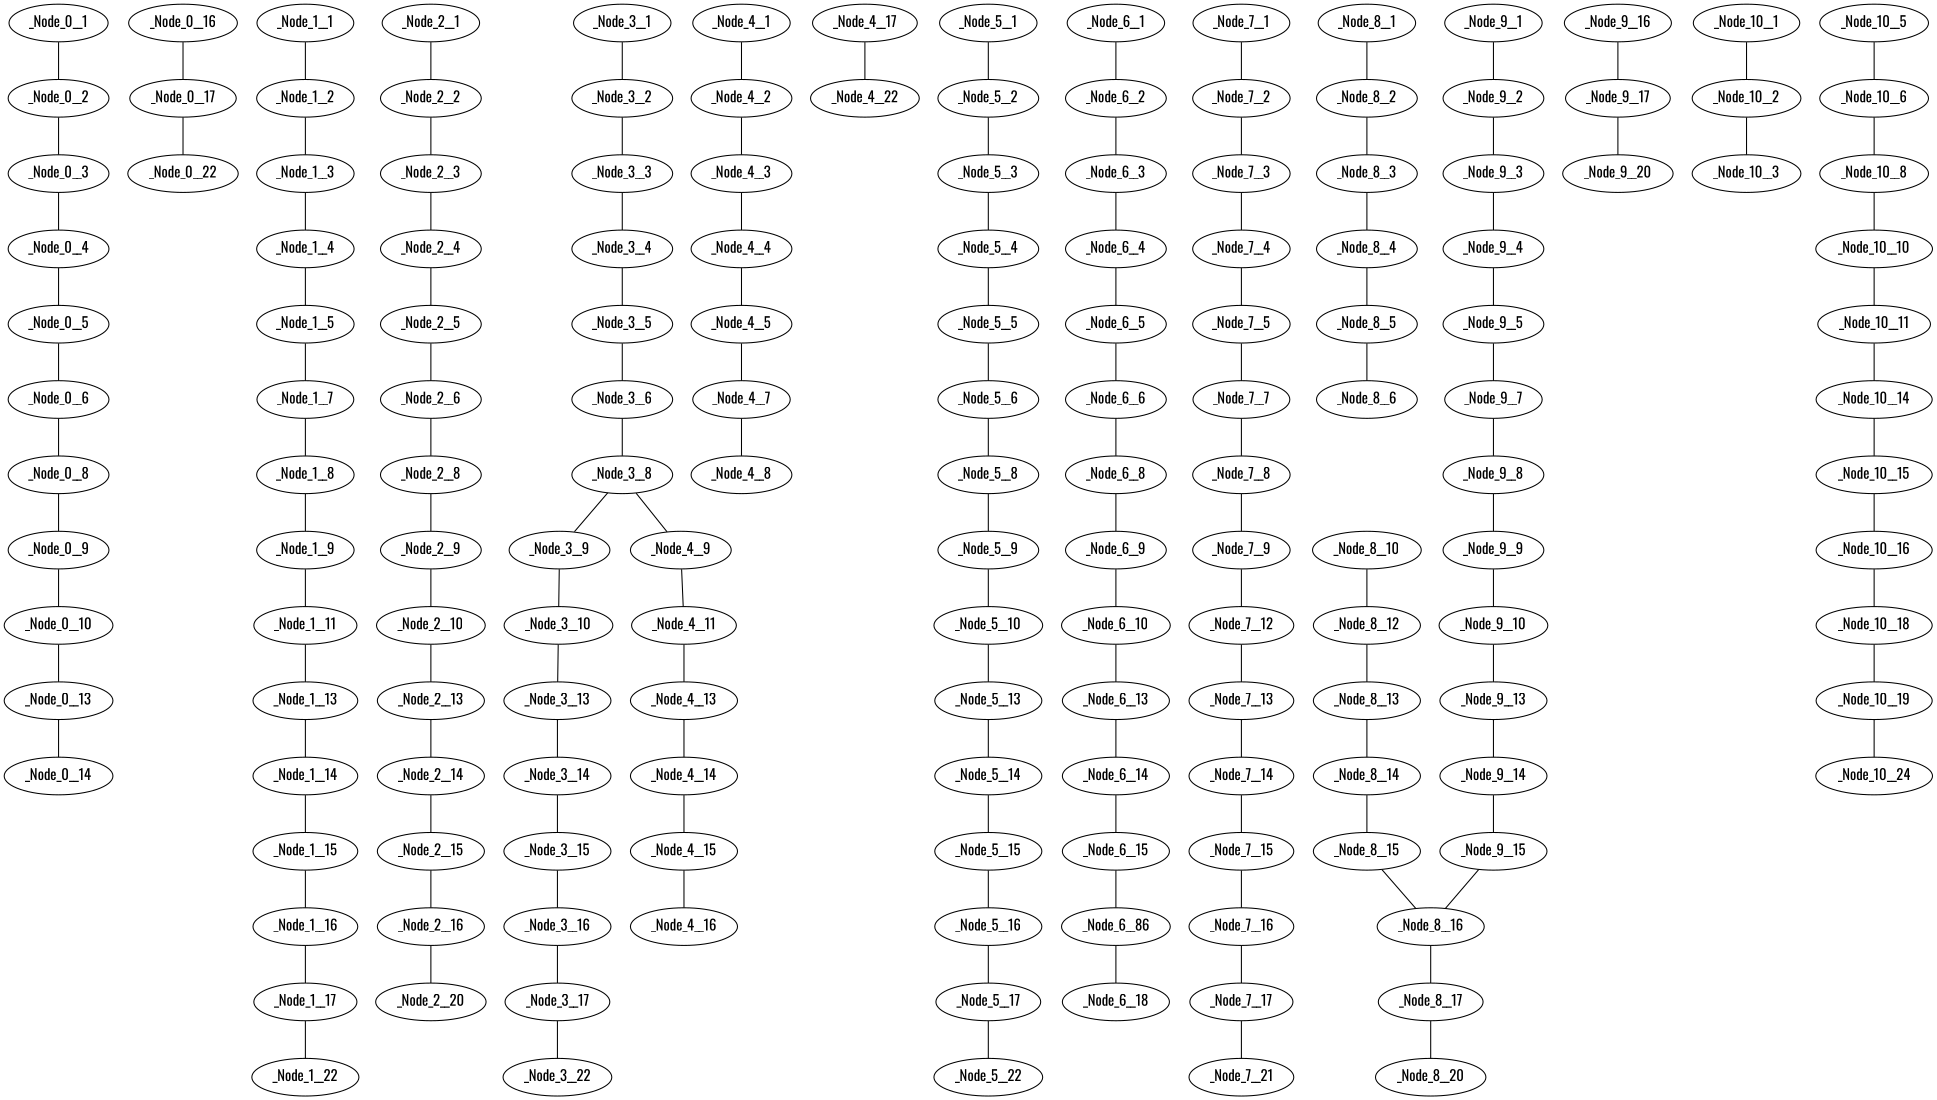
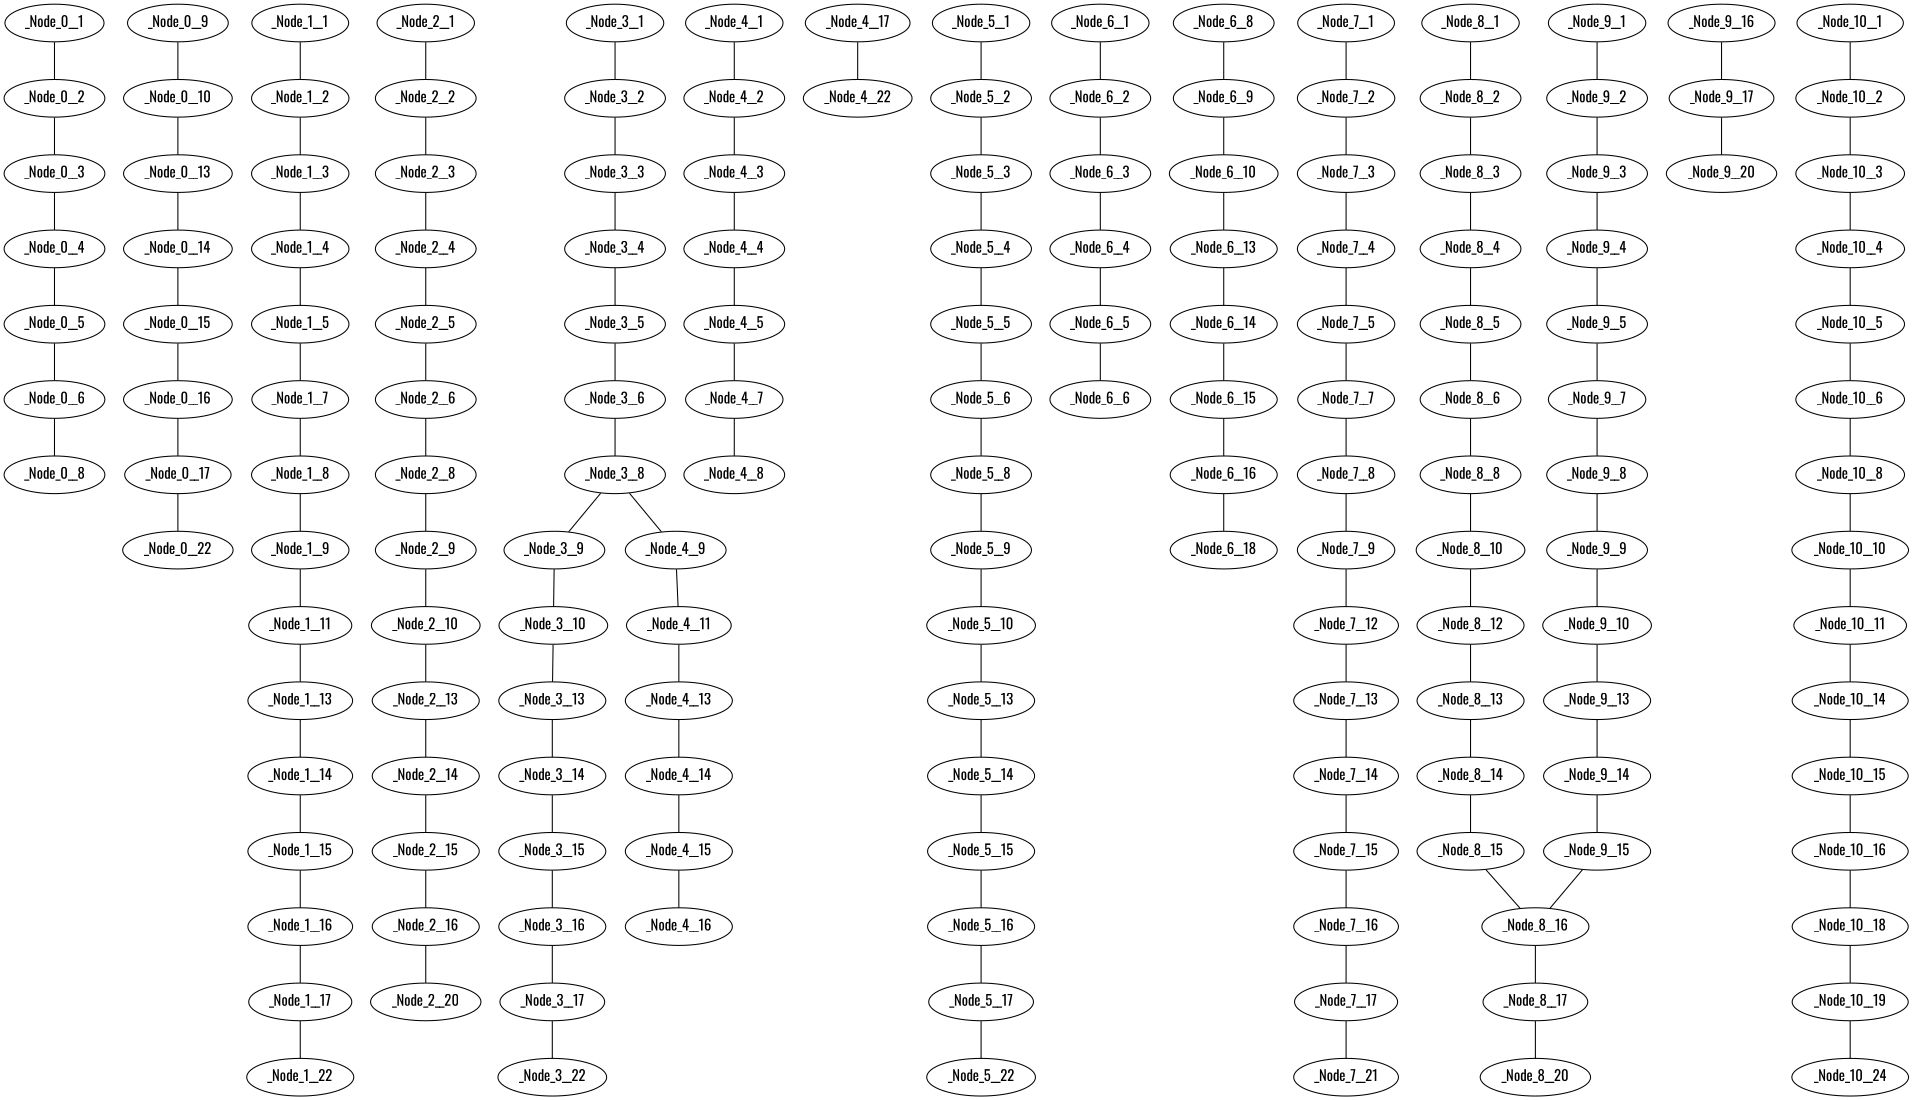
none -> (1850, 249)
none -> (178, 324)
(1116, 437) -> none
none -> (1471, 475)
(59, 513) -> none
(1116, 927) -> (1224, 475)
